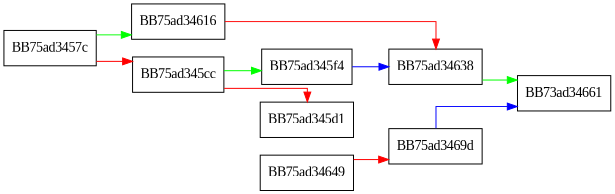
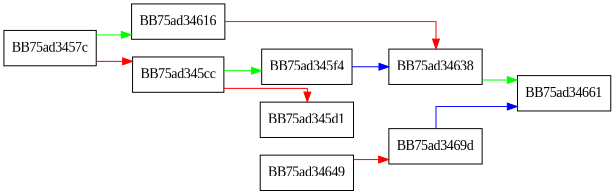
(564, 93) -> (564, 93)
